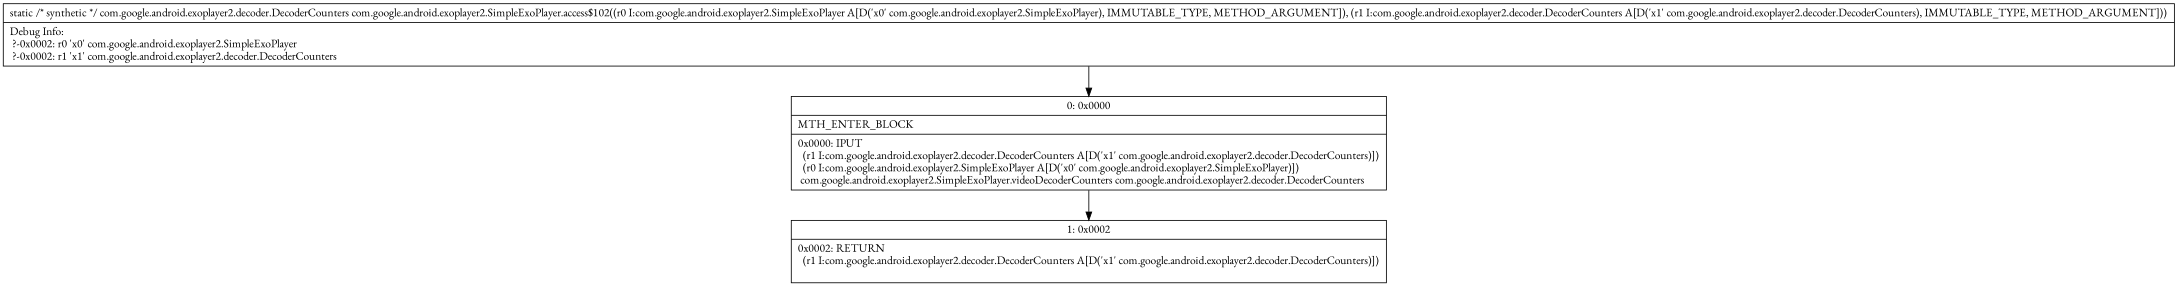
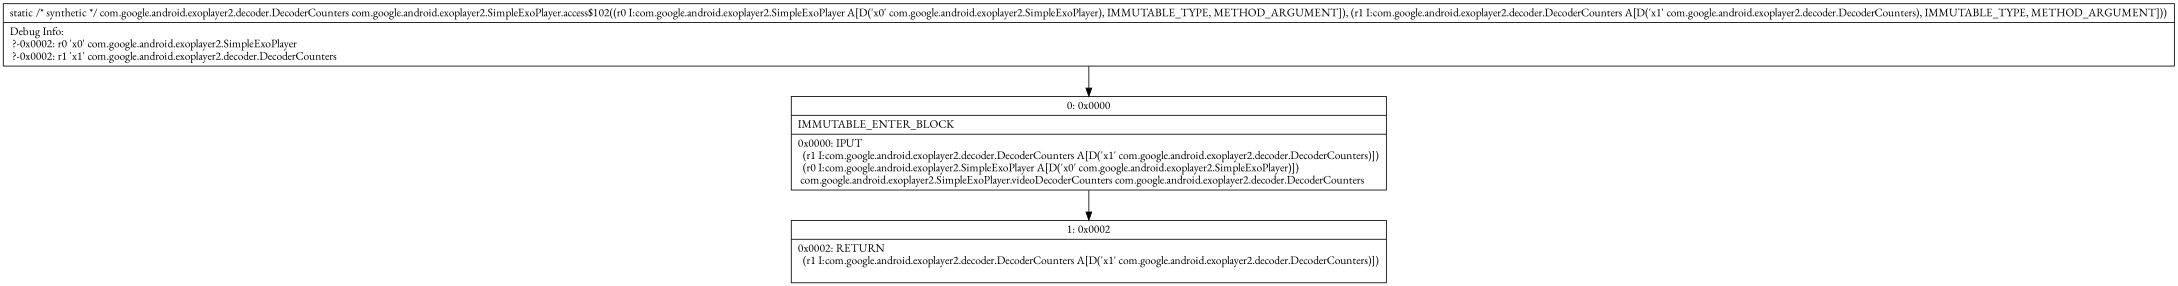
(856, 124) -> (876, 124)
